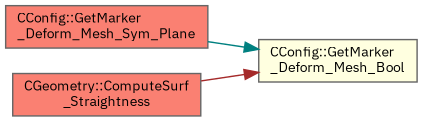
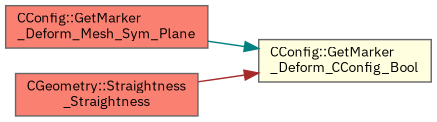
(338, 61) -> (345, 61)
(107, 95) -> (107, 95)
